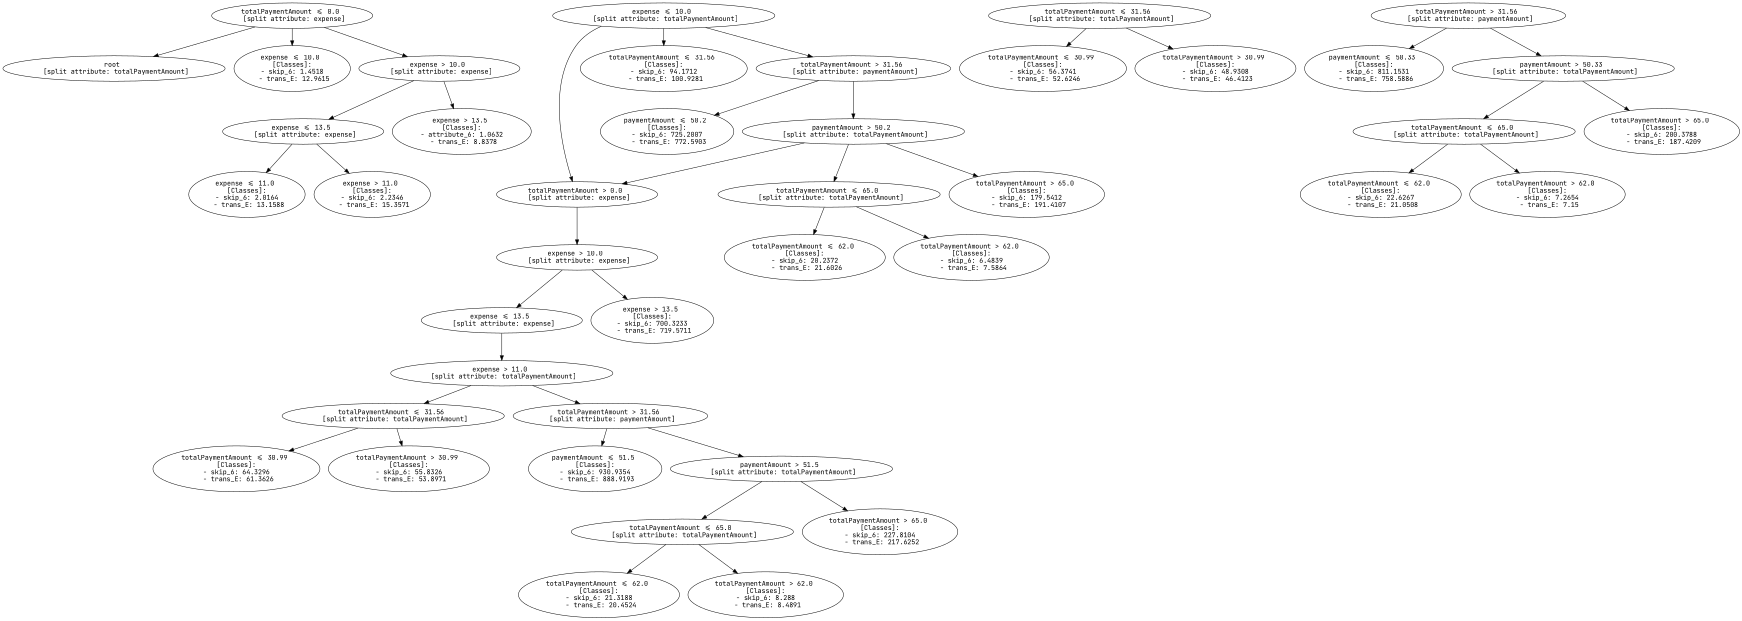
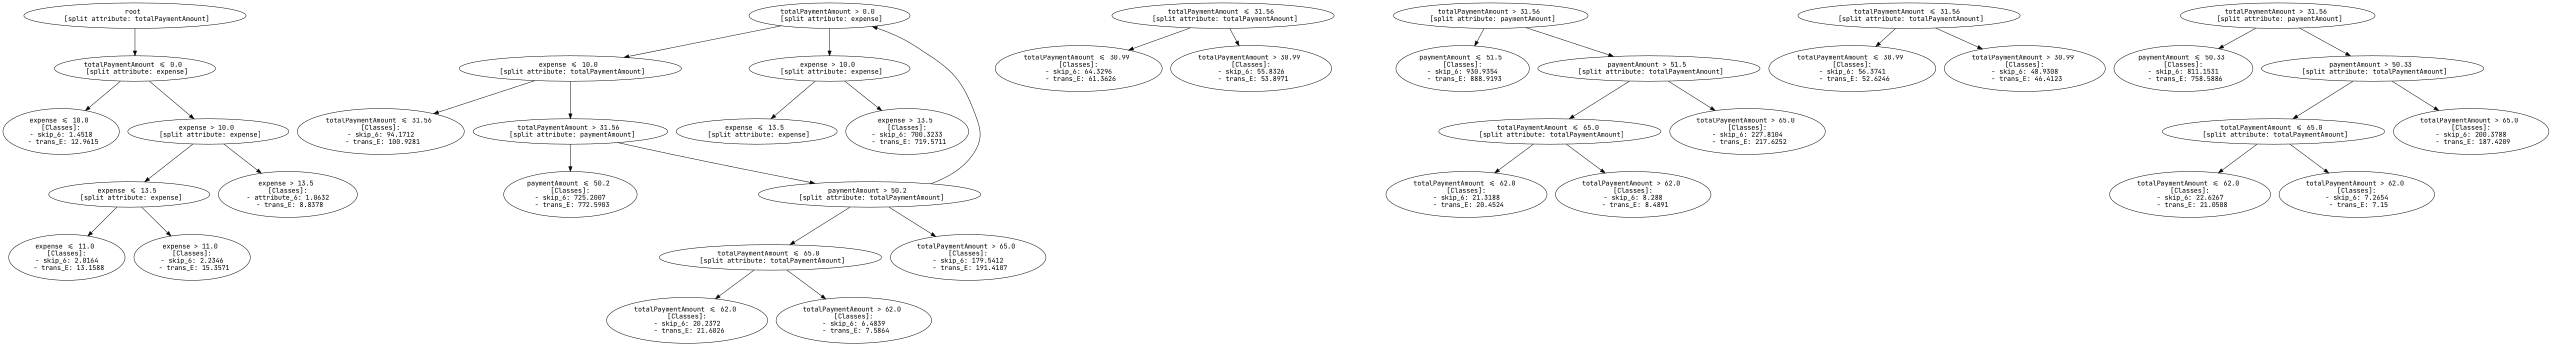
(207, 41) -> (135, 40)
(560, 94) -> (705, 41)
(502, 373) -> none
